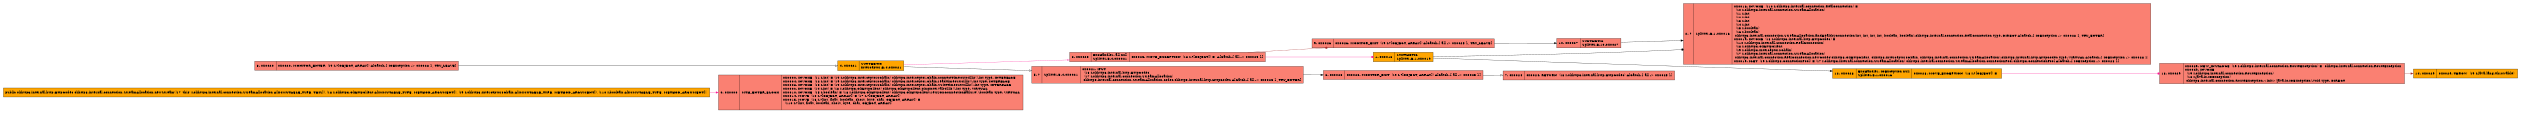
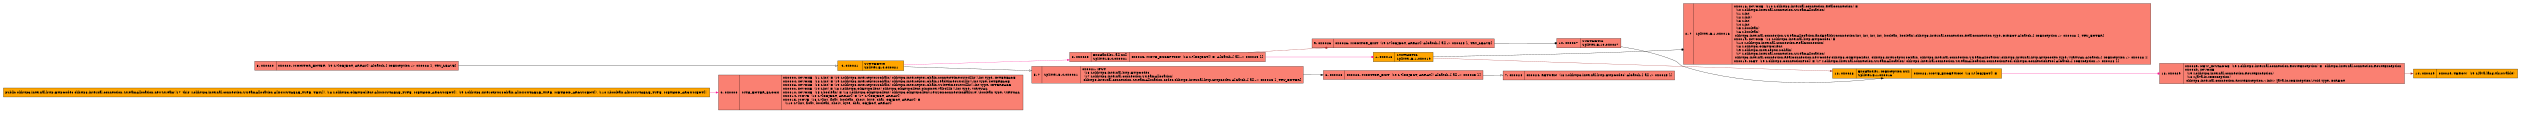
(1742, 17) -> (1743, 17)
(1651, 41) -> (1749, 79)
(1525, 43) -> (1525, 43)
(986, 62) -> (986, 62)
(1632, 65) -> (1632, 65)
(881, 67) -> (881, 67)
